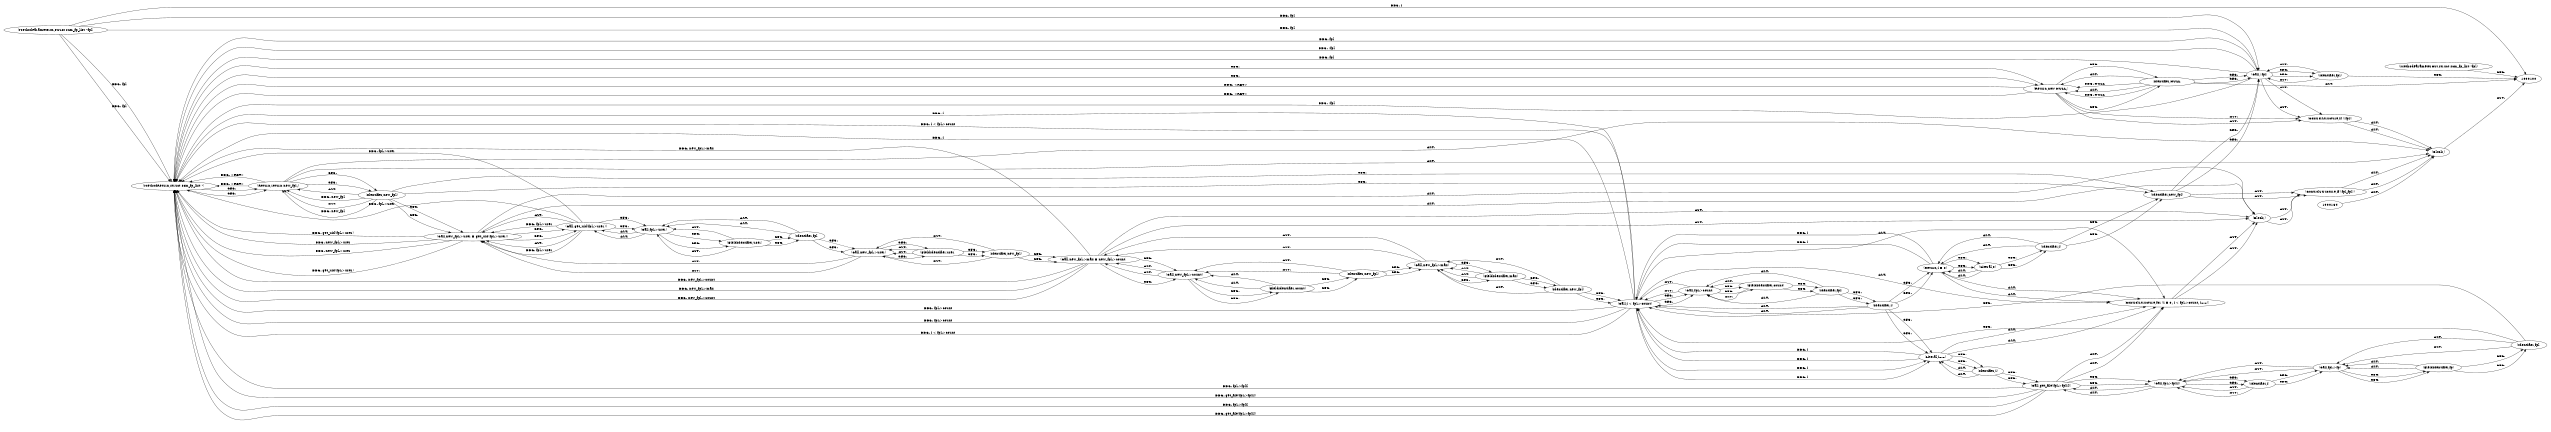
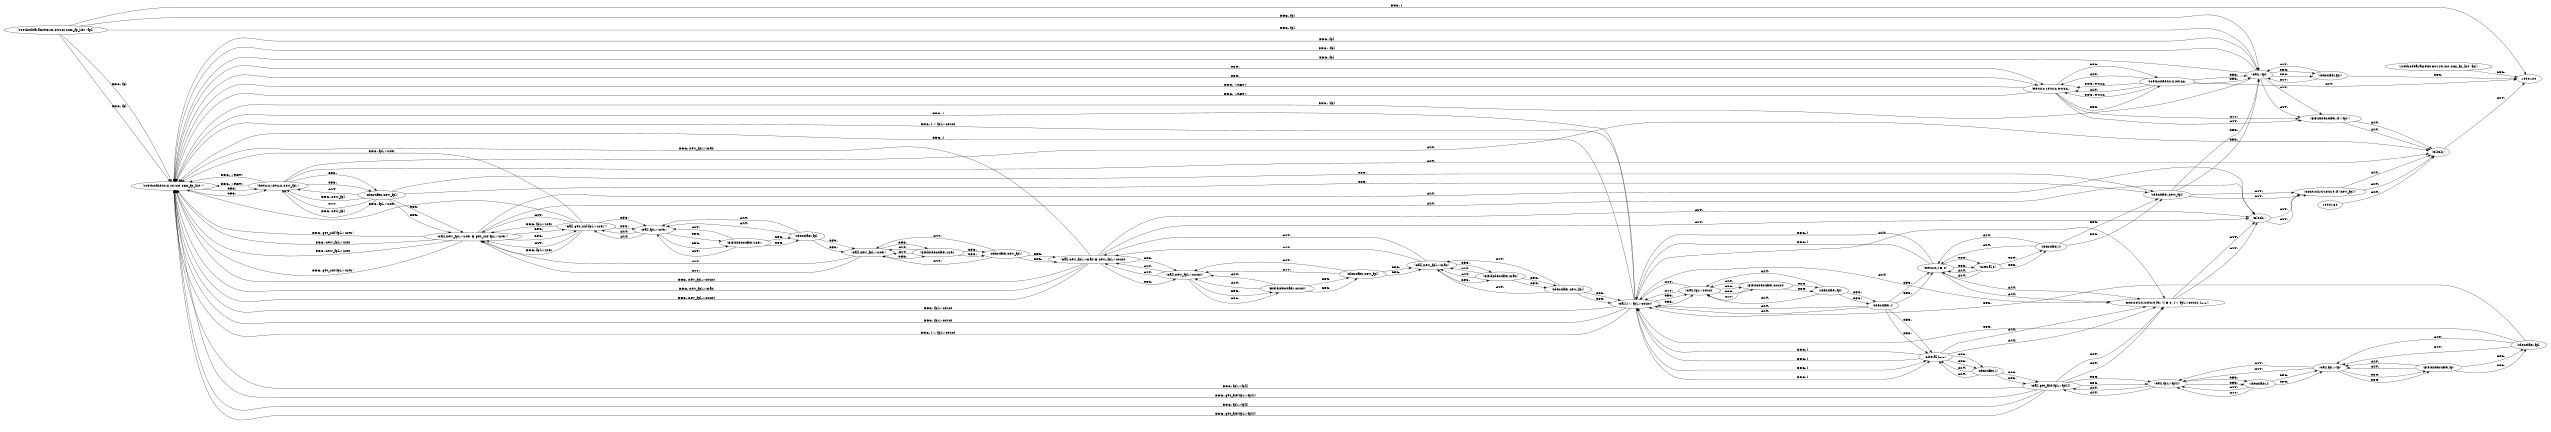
(2167, 82) -> (2167, 82)
(2051, 89) -> (2051, 89)
(2330, 119) -> (2330, 119)
(2330, 192) -> (2330, 192)
